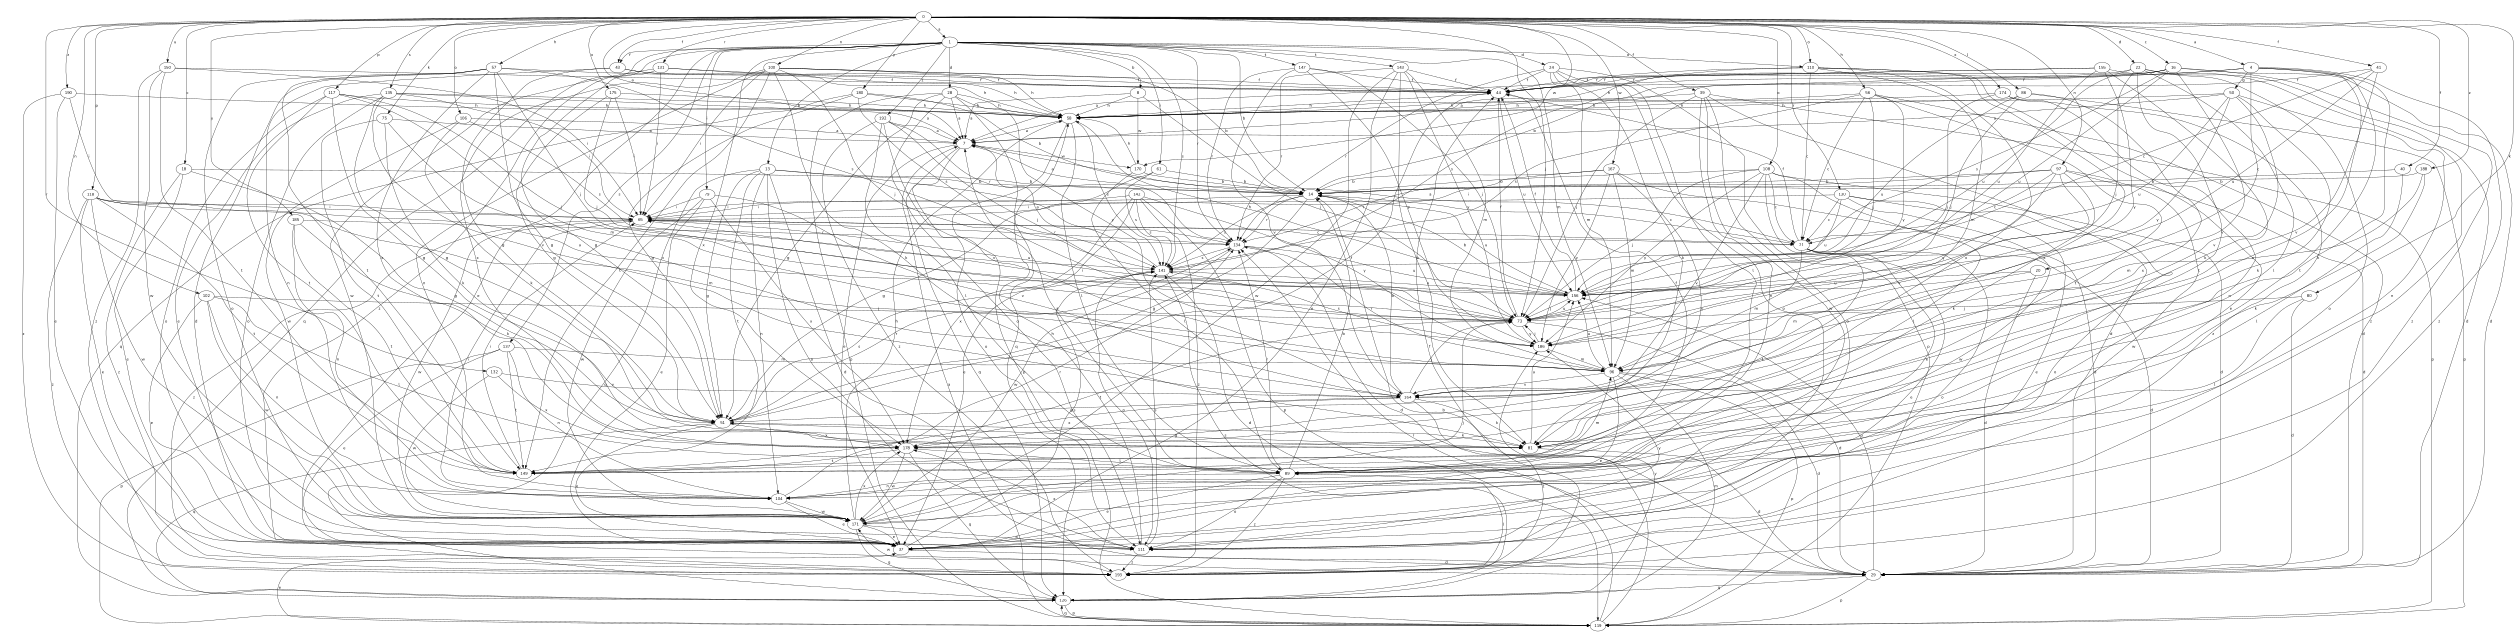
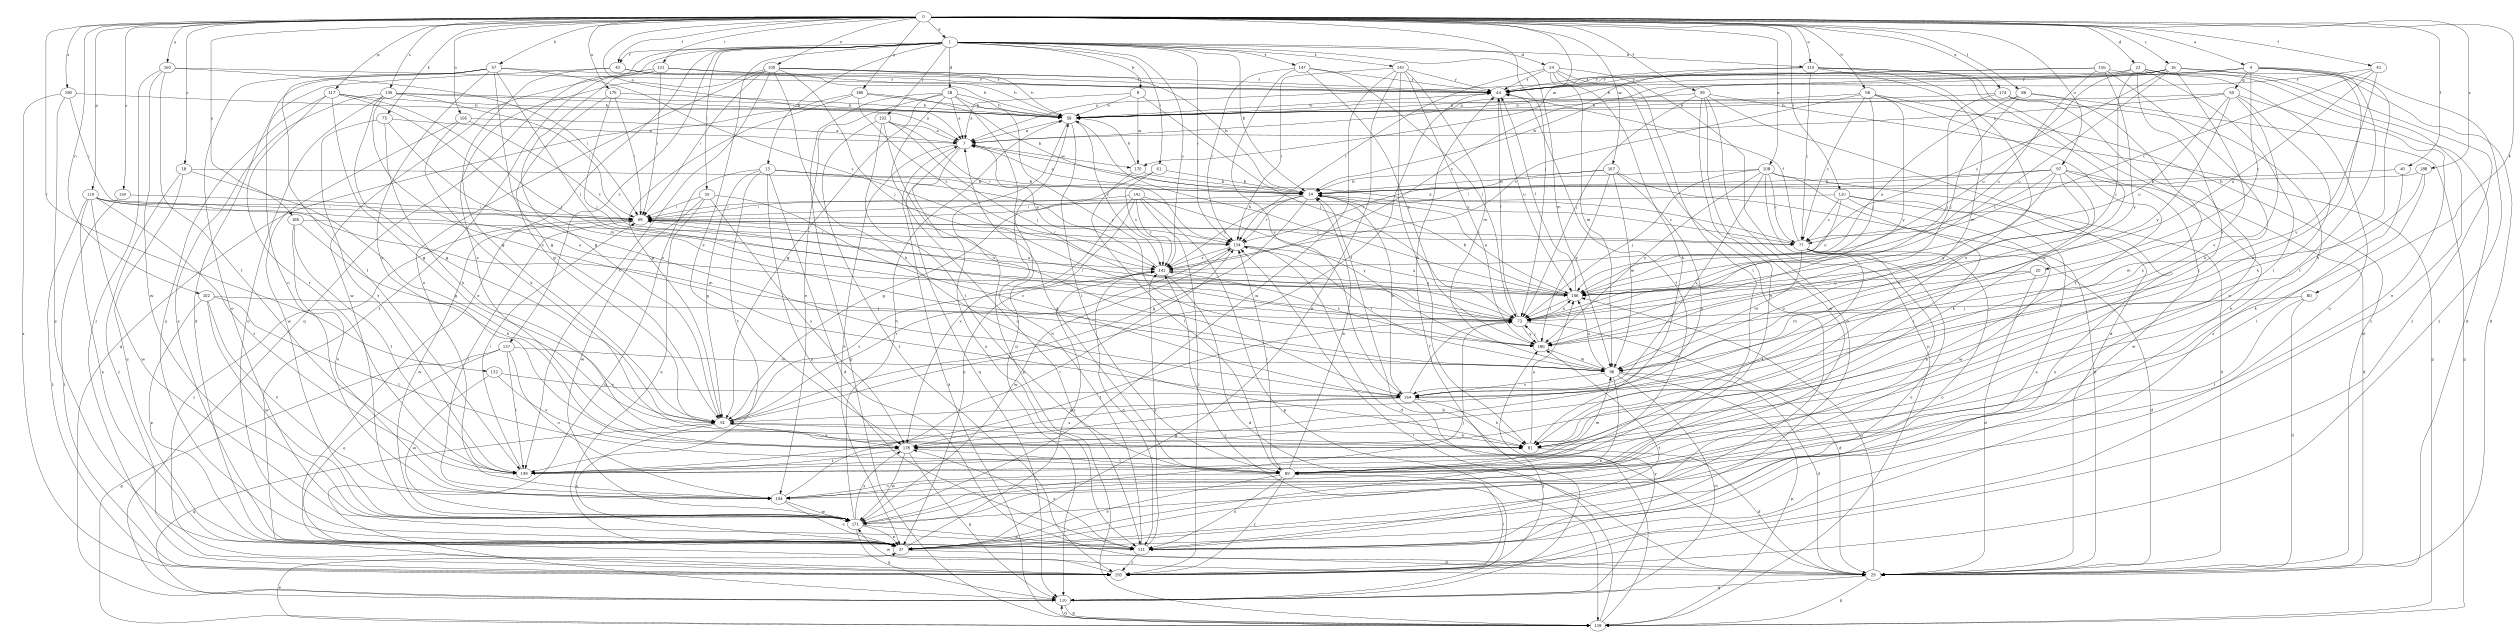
none -> (123, 194)
(707, 194) -> (707, 194)
(760, 332) -> (807, 248)
(1660, 448) -> (1660, 448)
